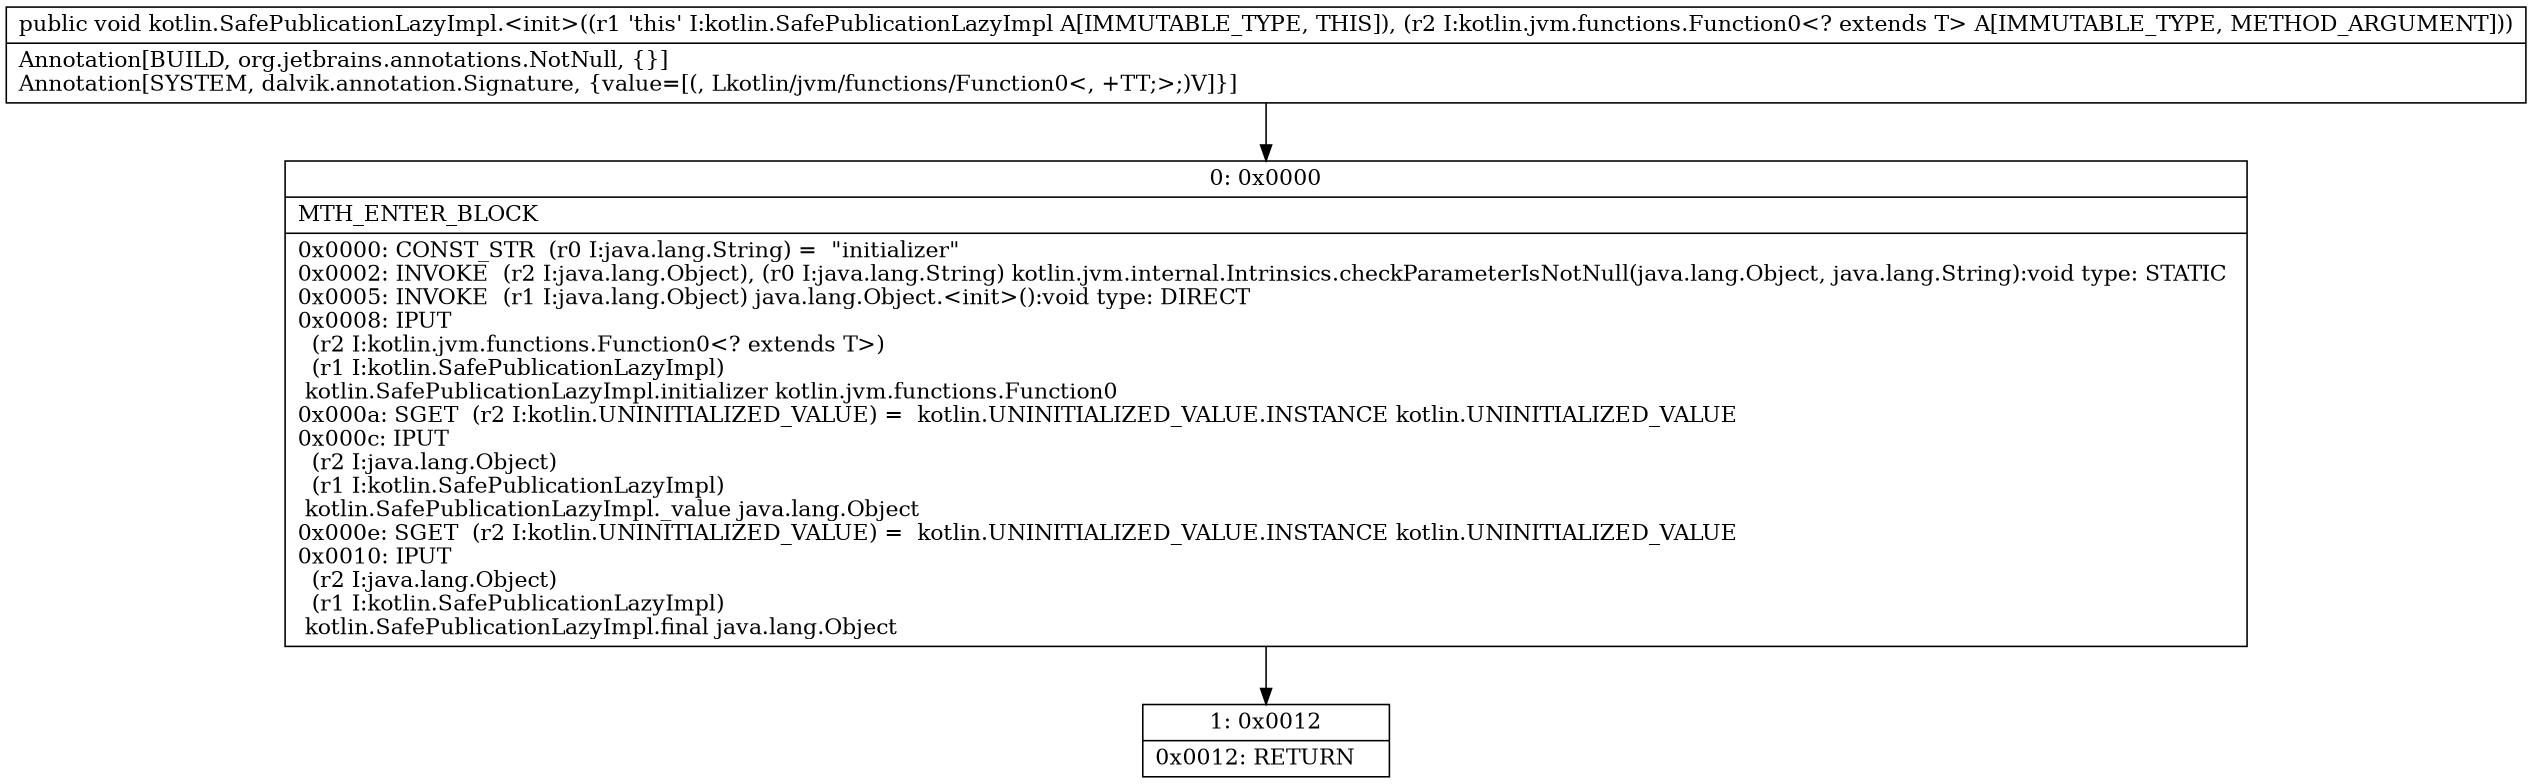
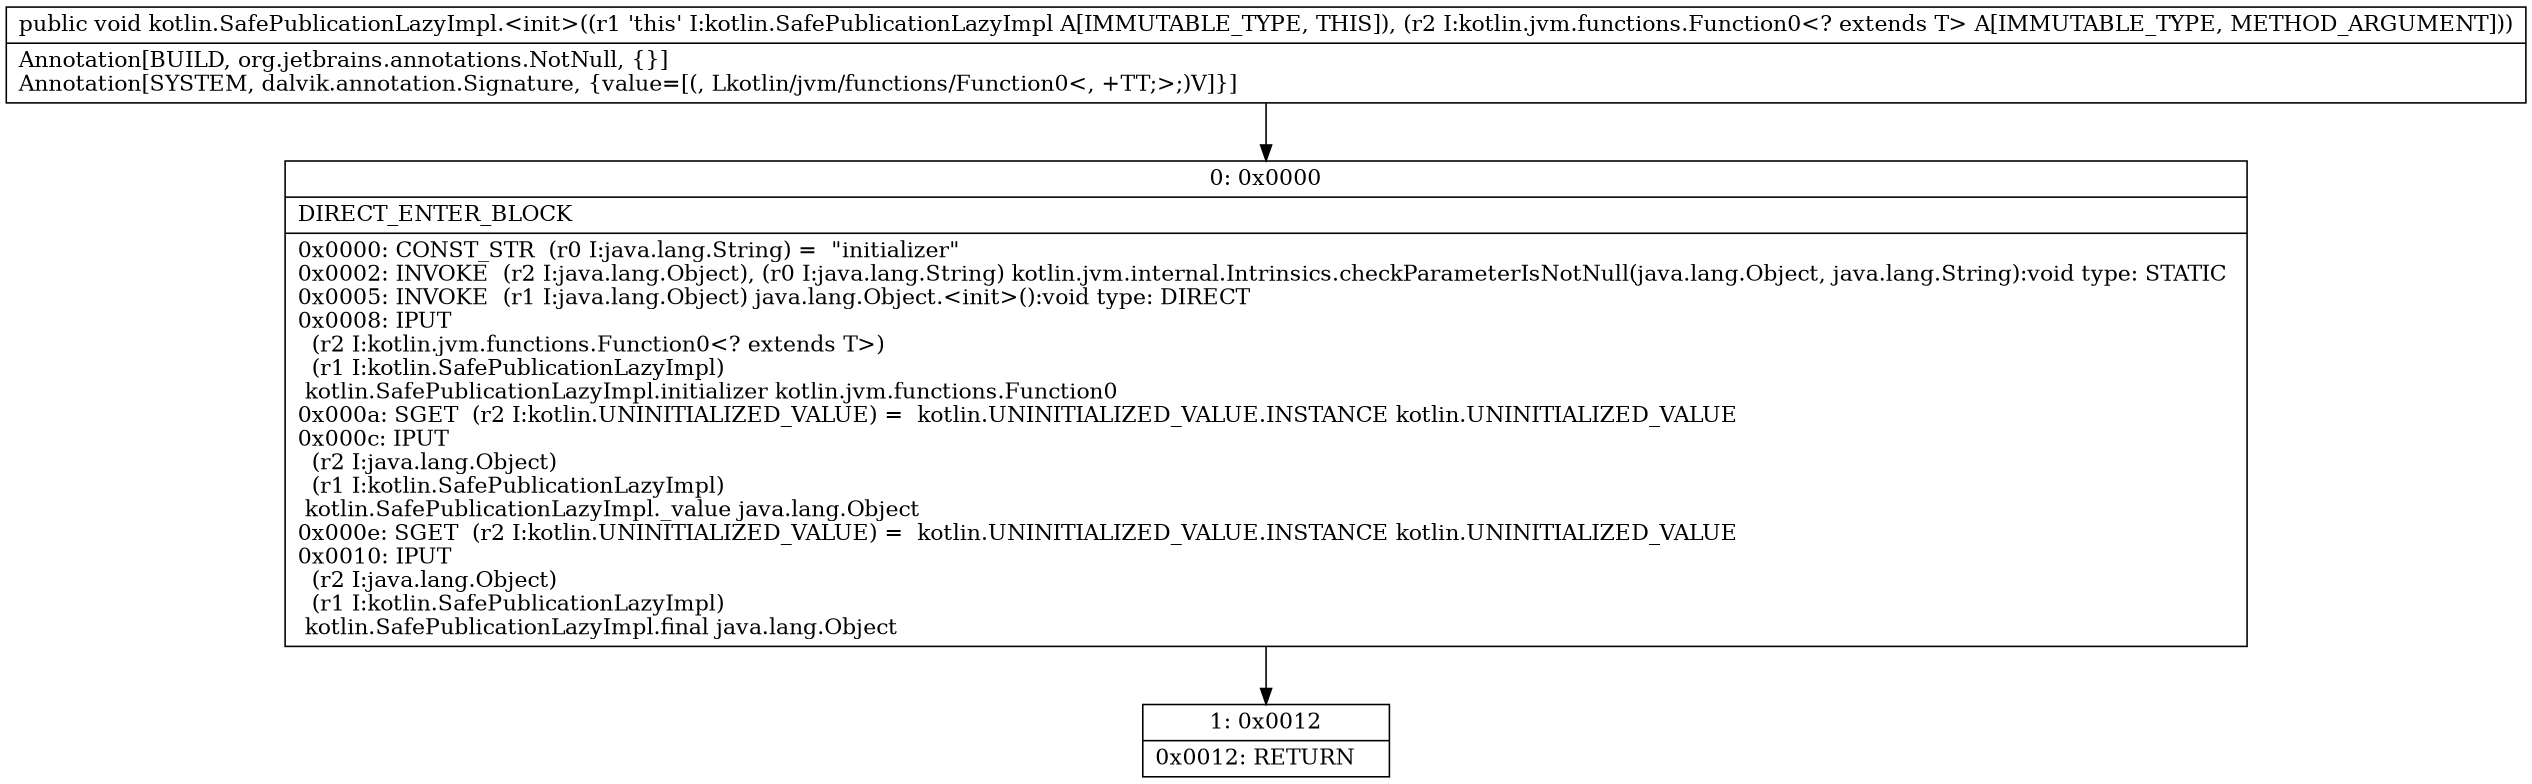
(419, 214) -> (435, 214)
